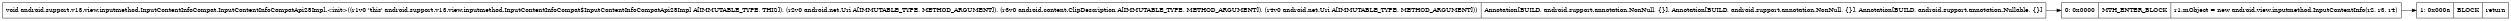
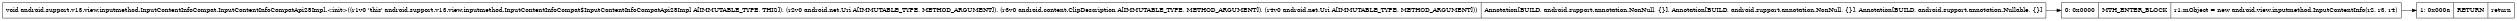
(2468, 10) -> (2471, 10)
